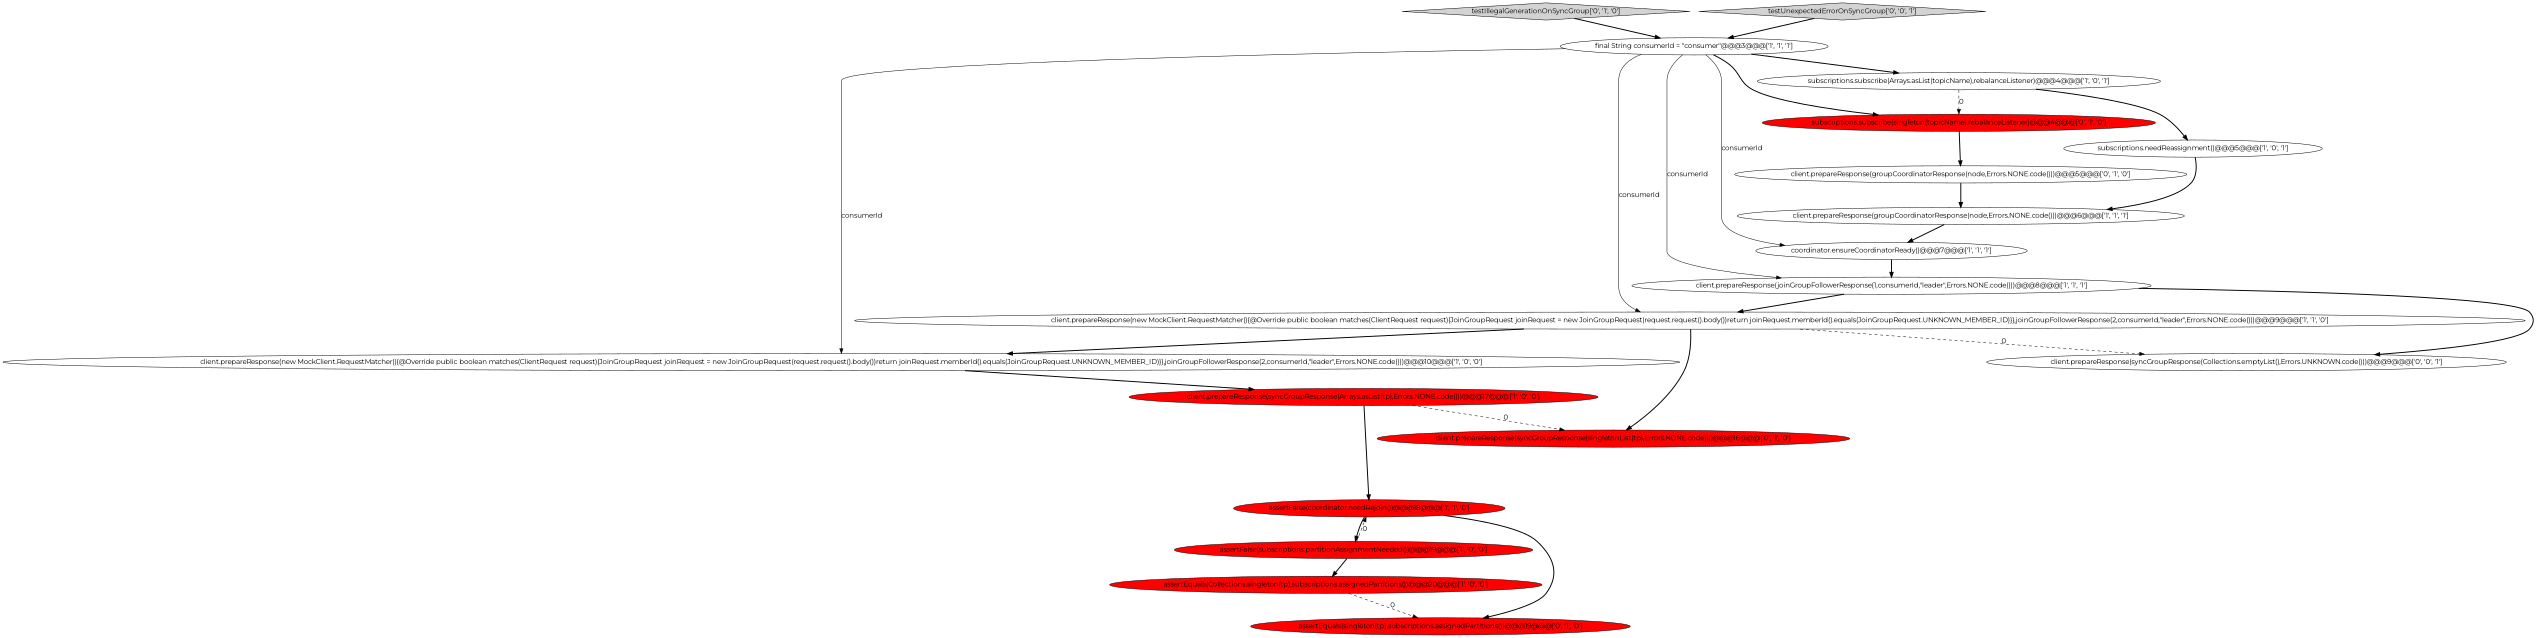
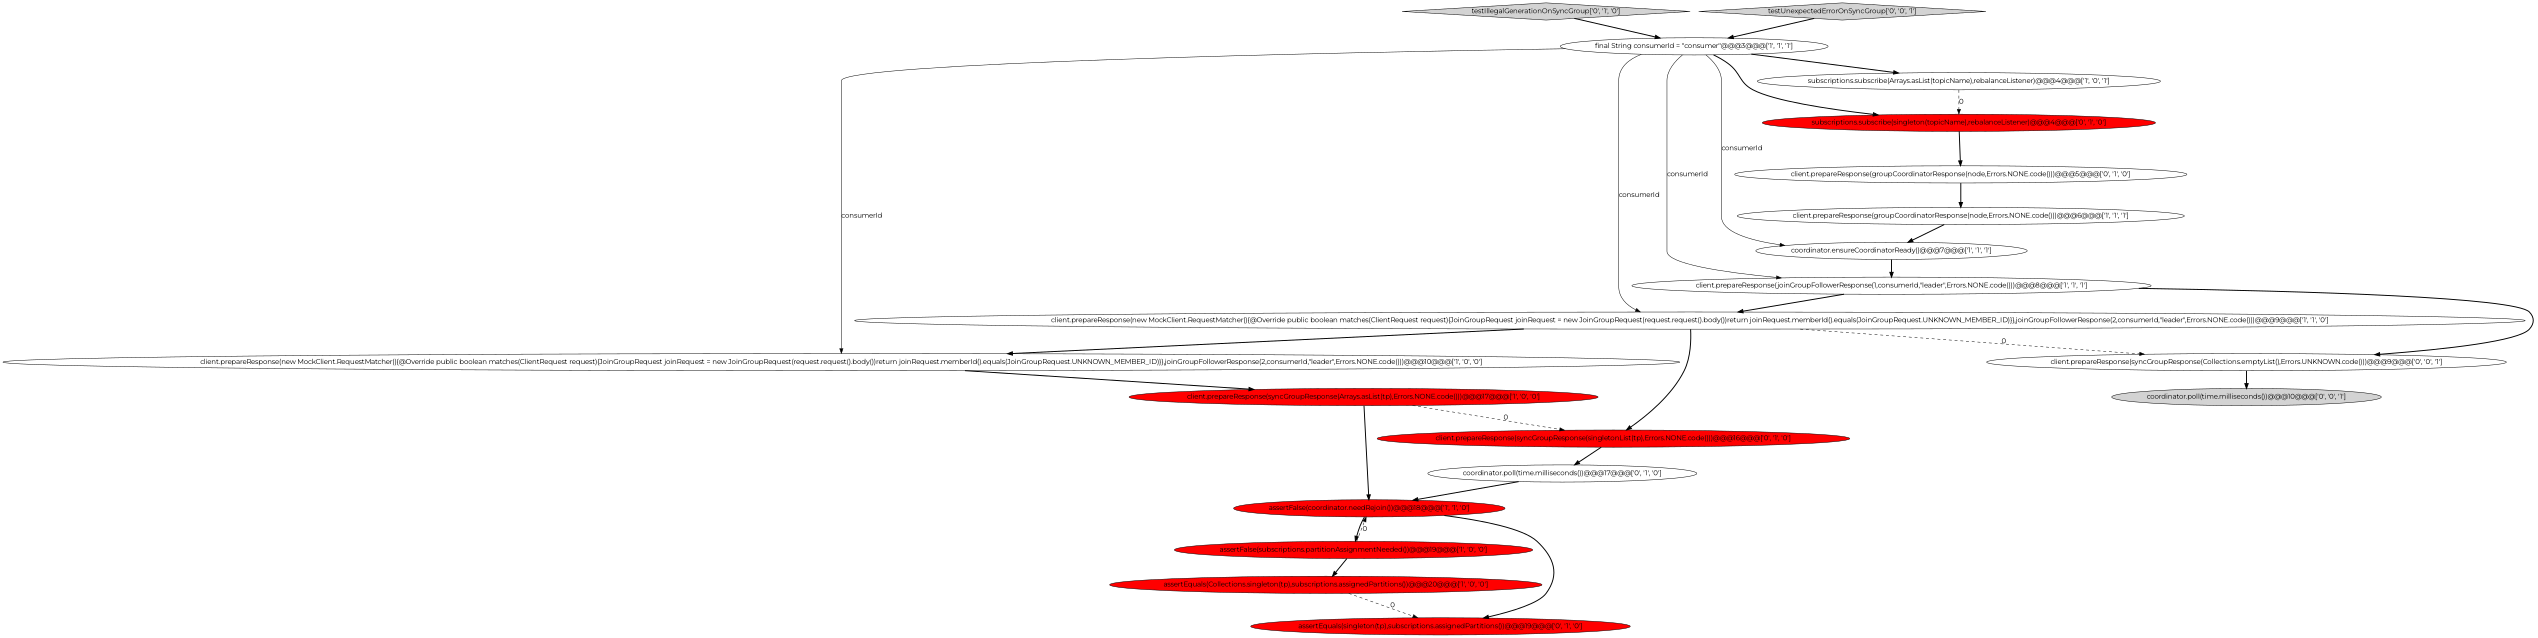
(2193, 149) -> none
none -> (2247, 397)
none -> (1562, 473)
